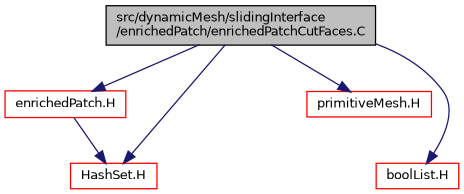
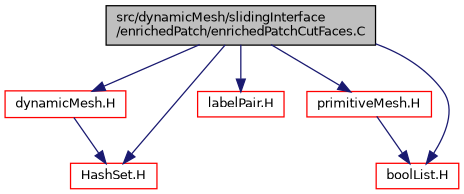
(65, 104) -> (65, 104)
none -> (241, 104)
none -> (390, 135)
